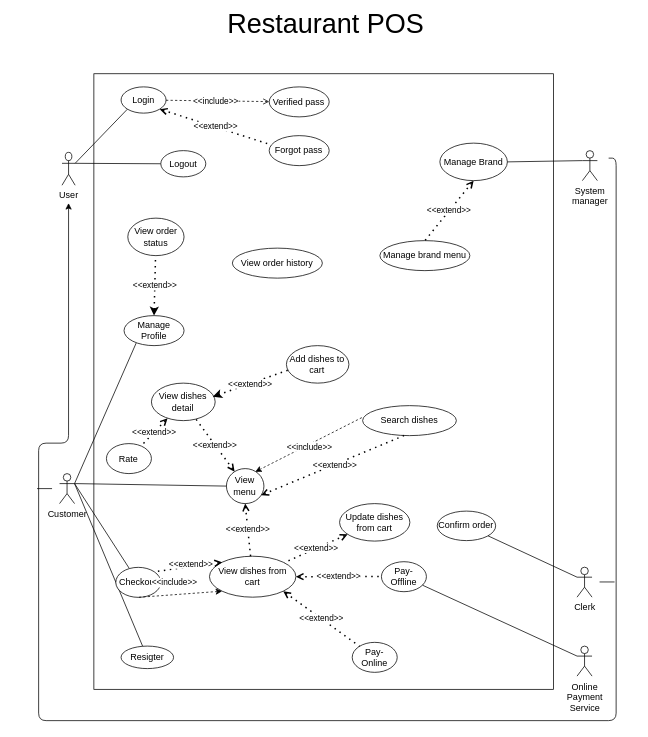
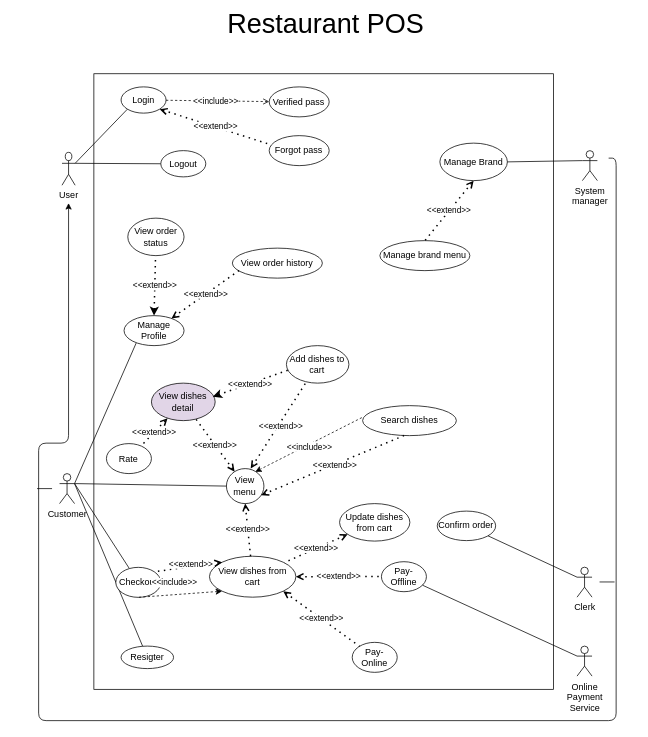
none -> (207, 293)
(183, 402) -> (183, 402)
none -> (279, 424)
